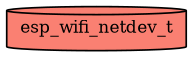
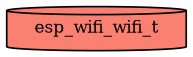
(96, 29) -> (96, 29)
